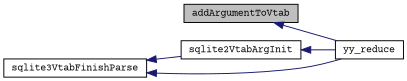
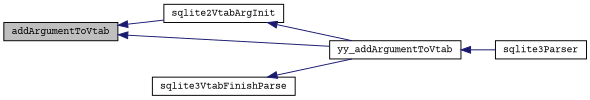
(369, 50) -> (395, 50)
none -> (541, 50)
(169, 58) -> (146, 22)
